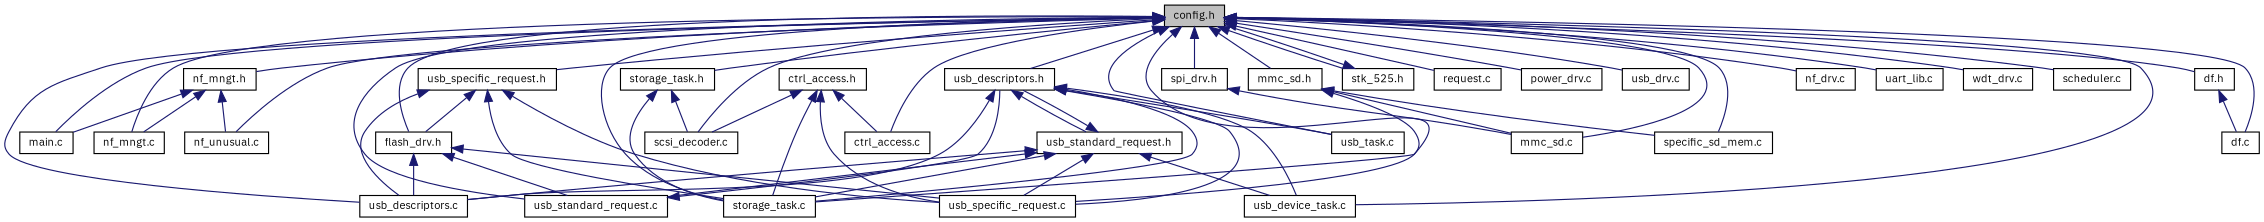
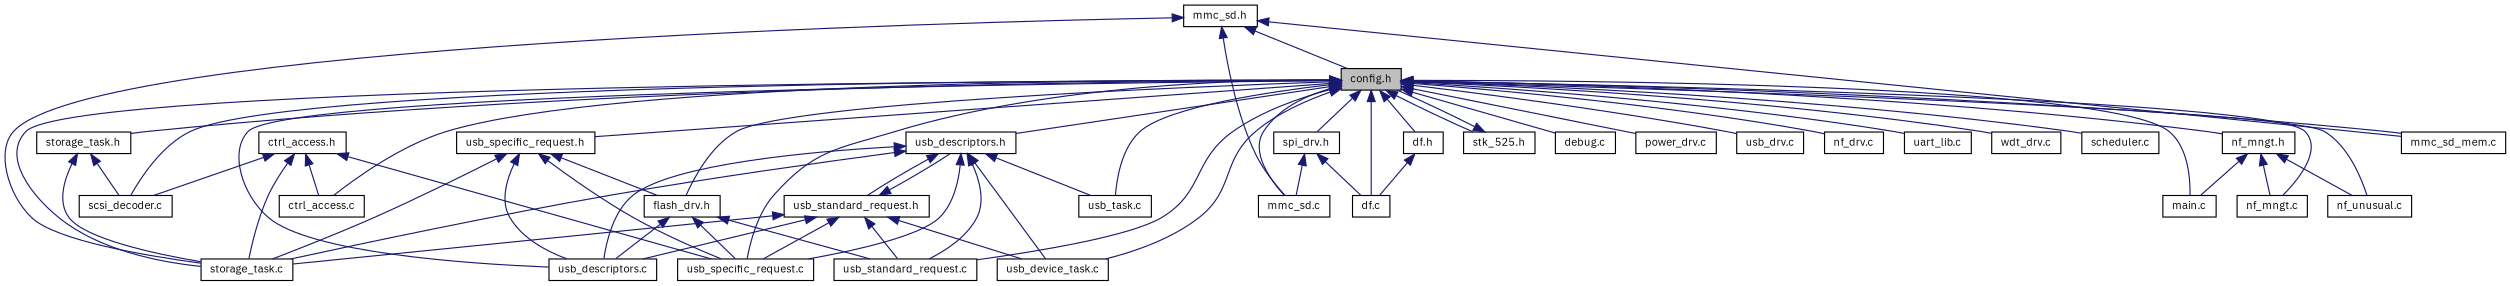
(1245, 51) -> (1301, 50)
(1468, 79) -> (1585, 143)
(1714, 143) -> (2454, 143)
(864, 175) -> (974, 221)
none -> (1343, 178)
